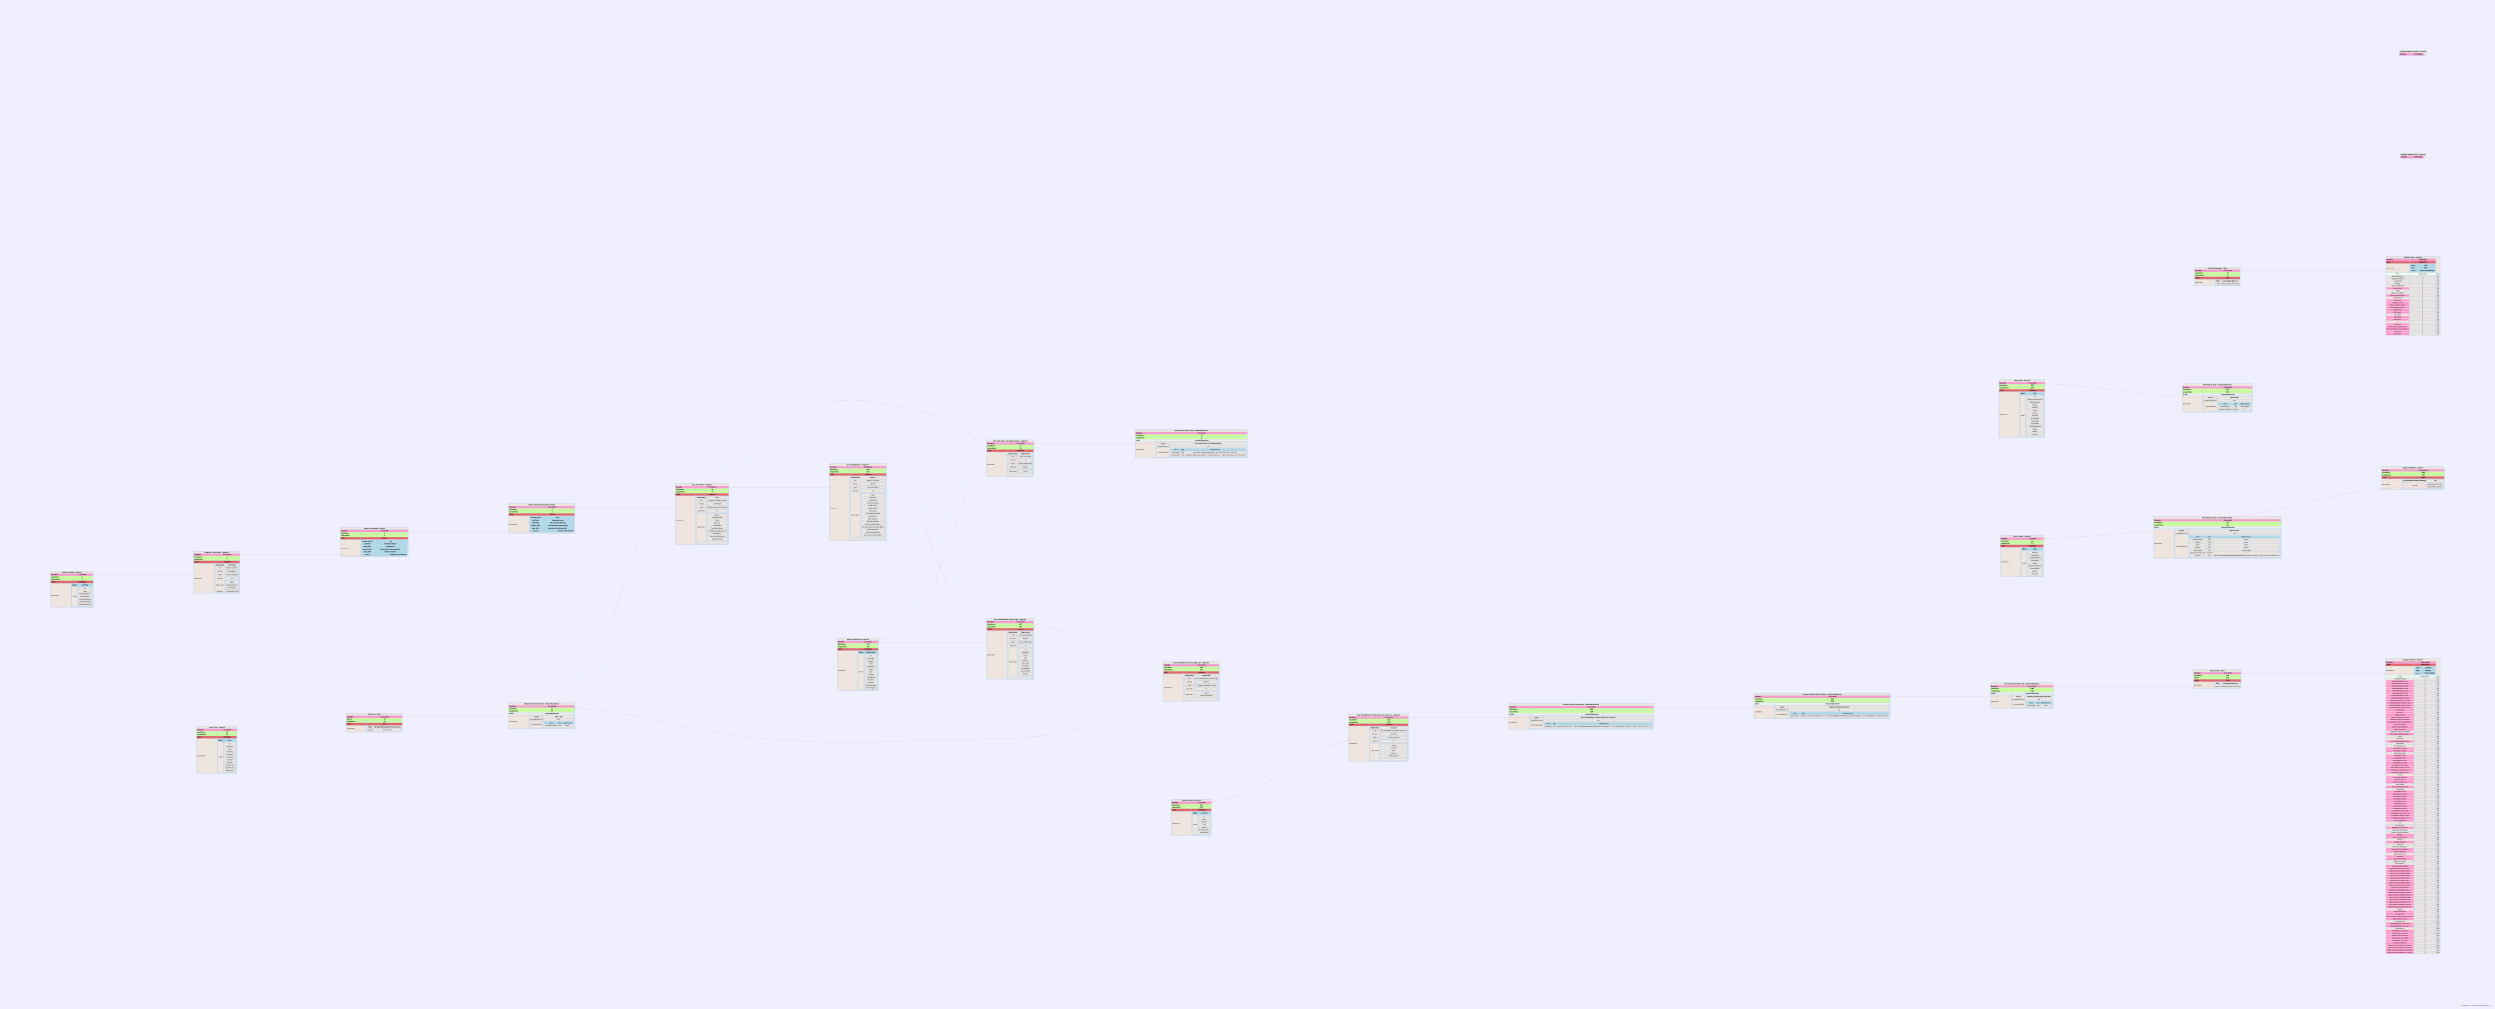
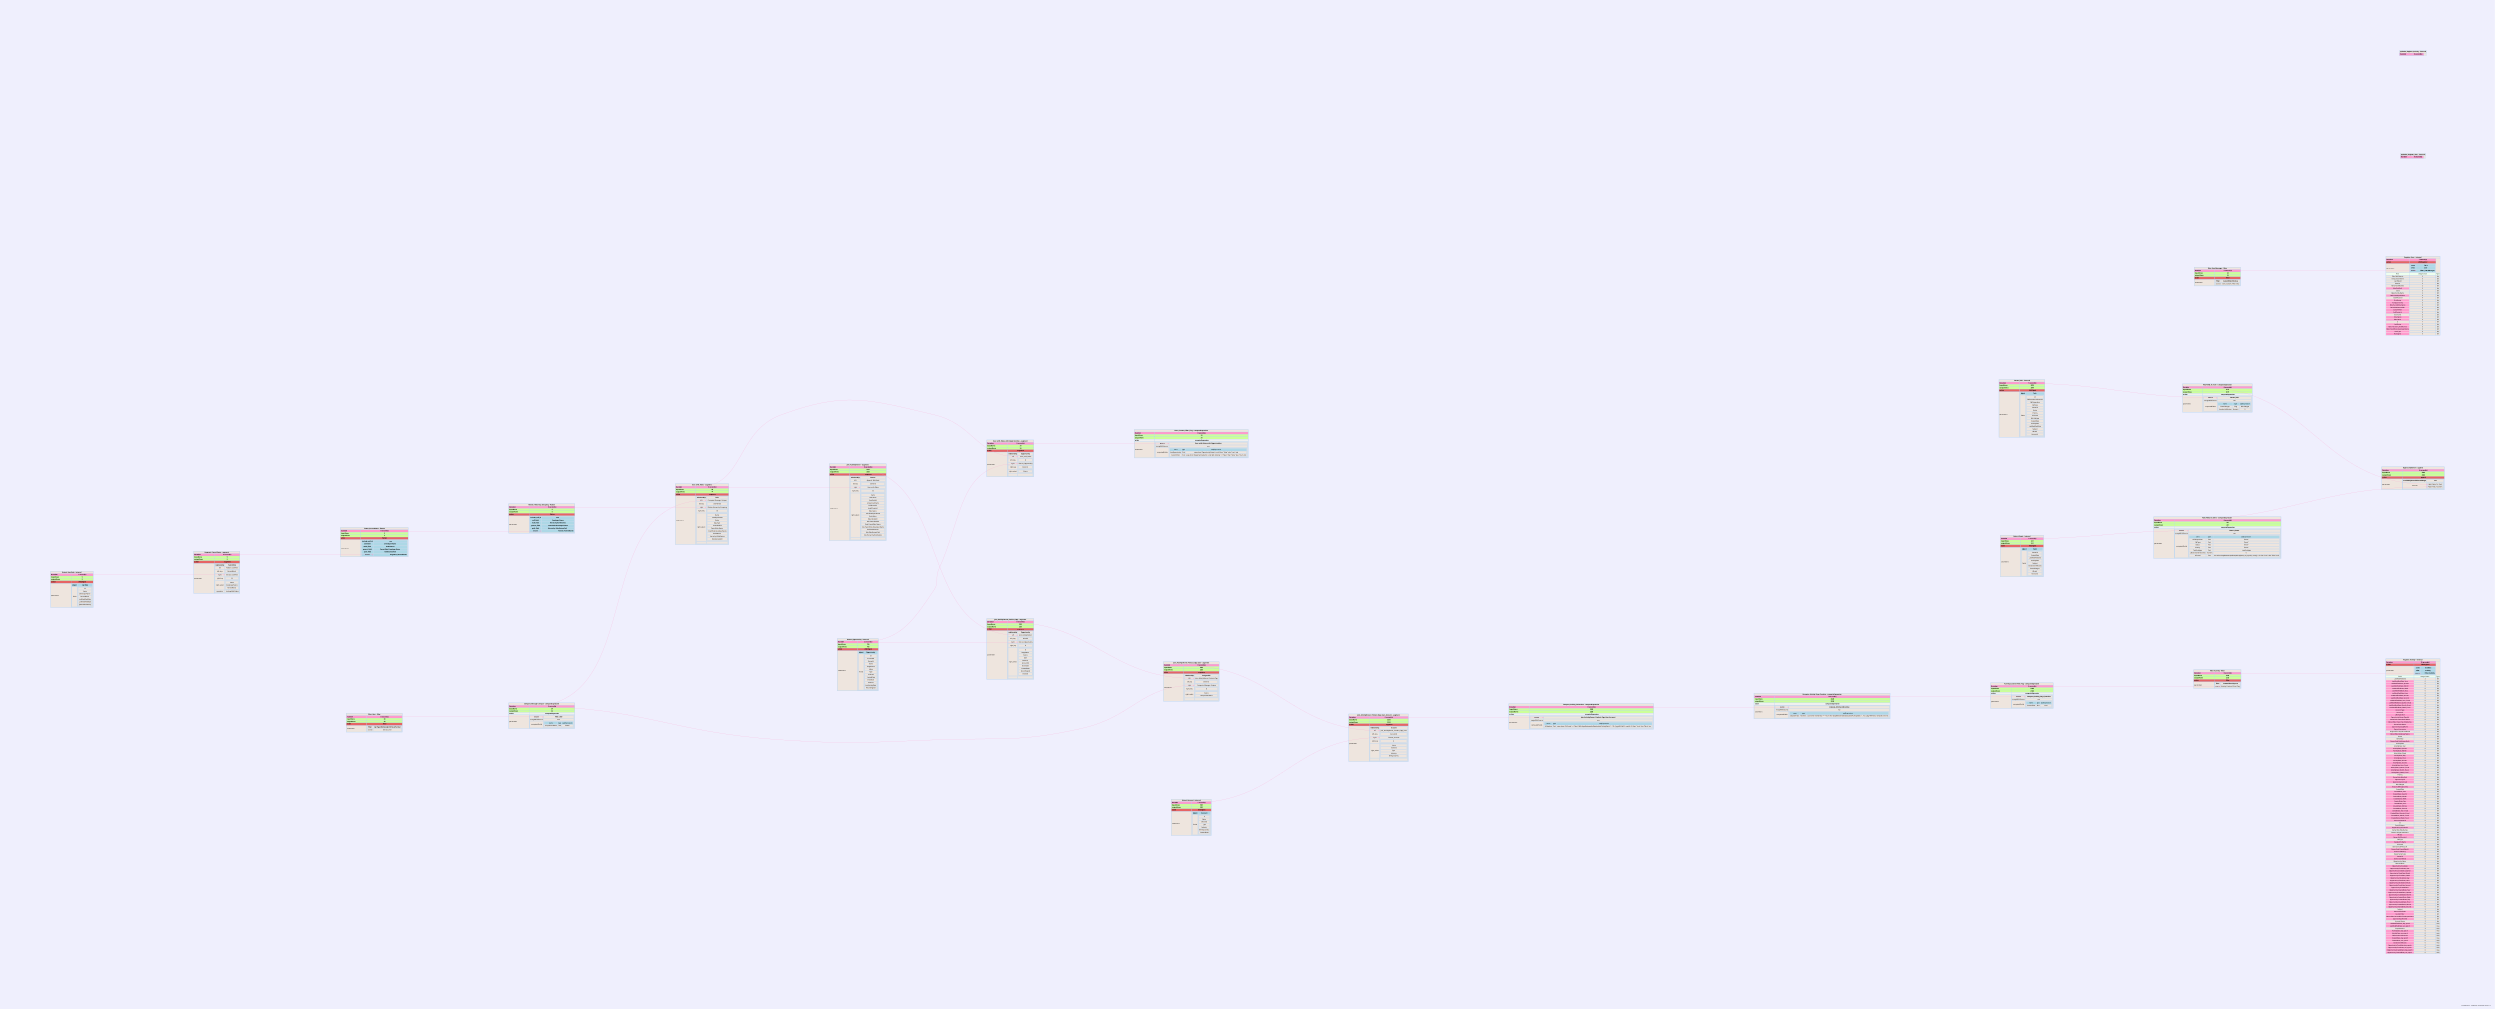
(2218, 284) -> (2218, 284)
(1176, 452) -> (1176, 452)
(2197, 678) -> (2199, 678)
(349, 719) -> (351, 719)
(217, 750) -> none
